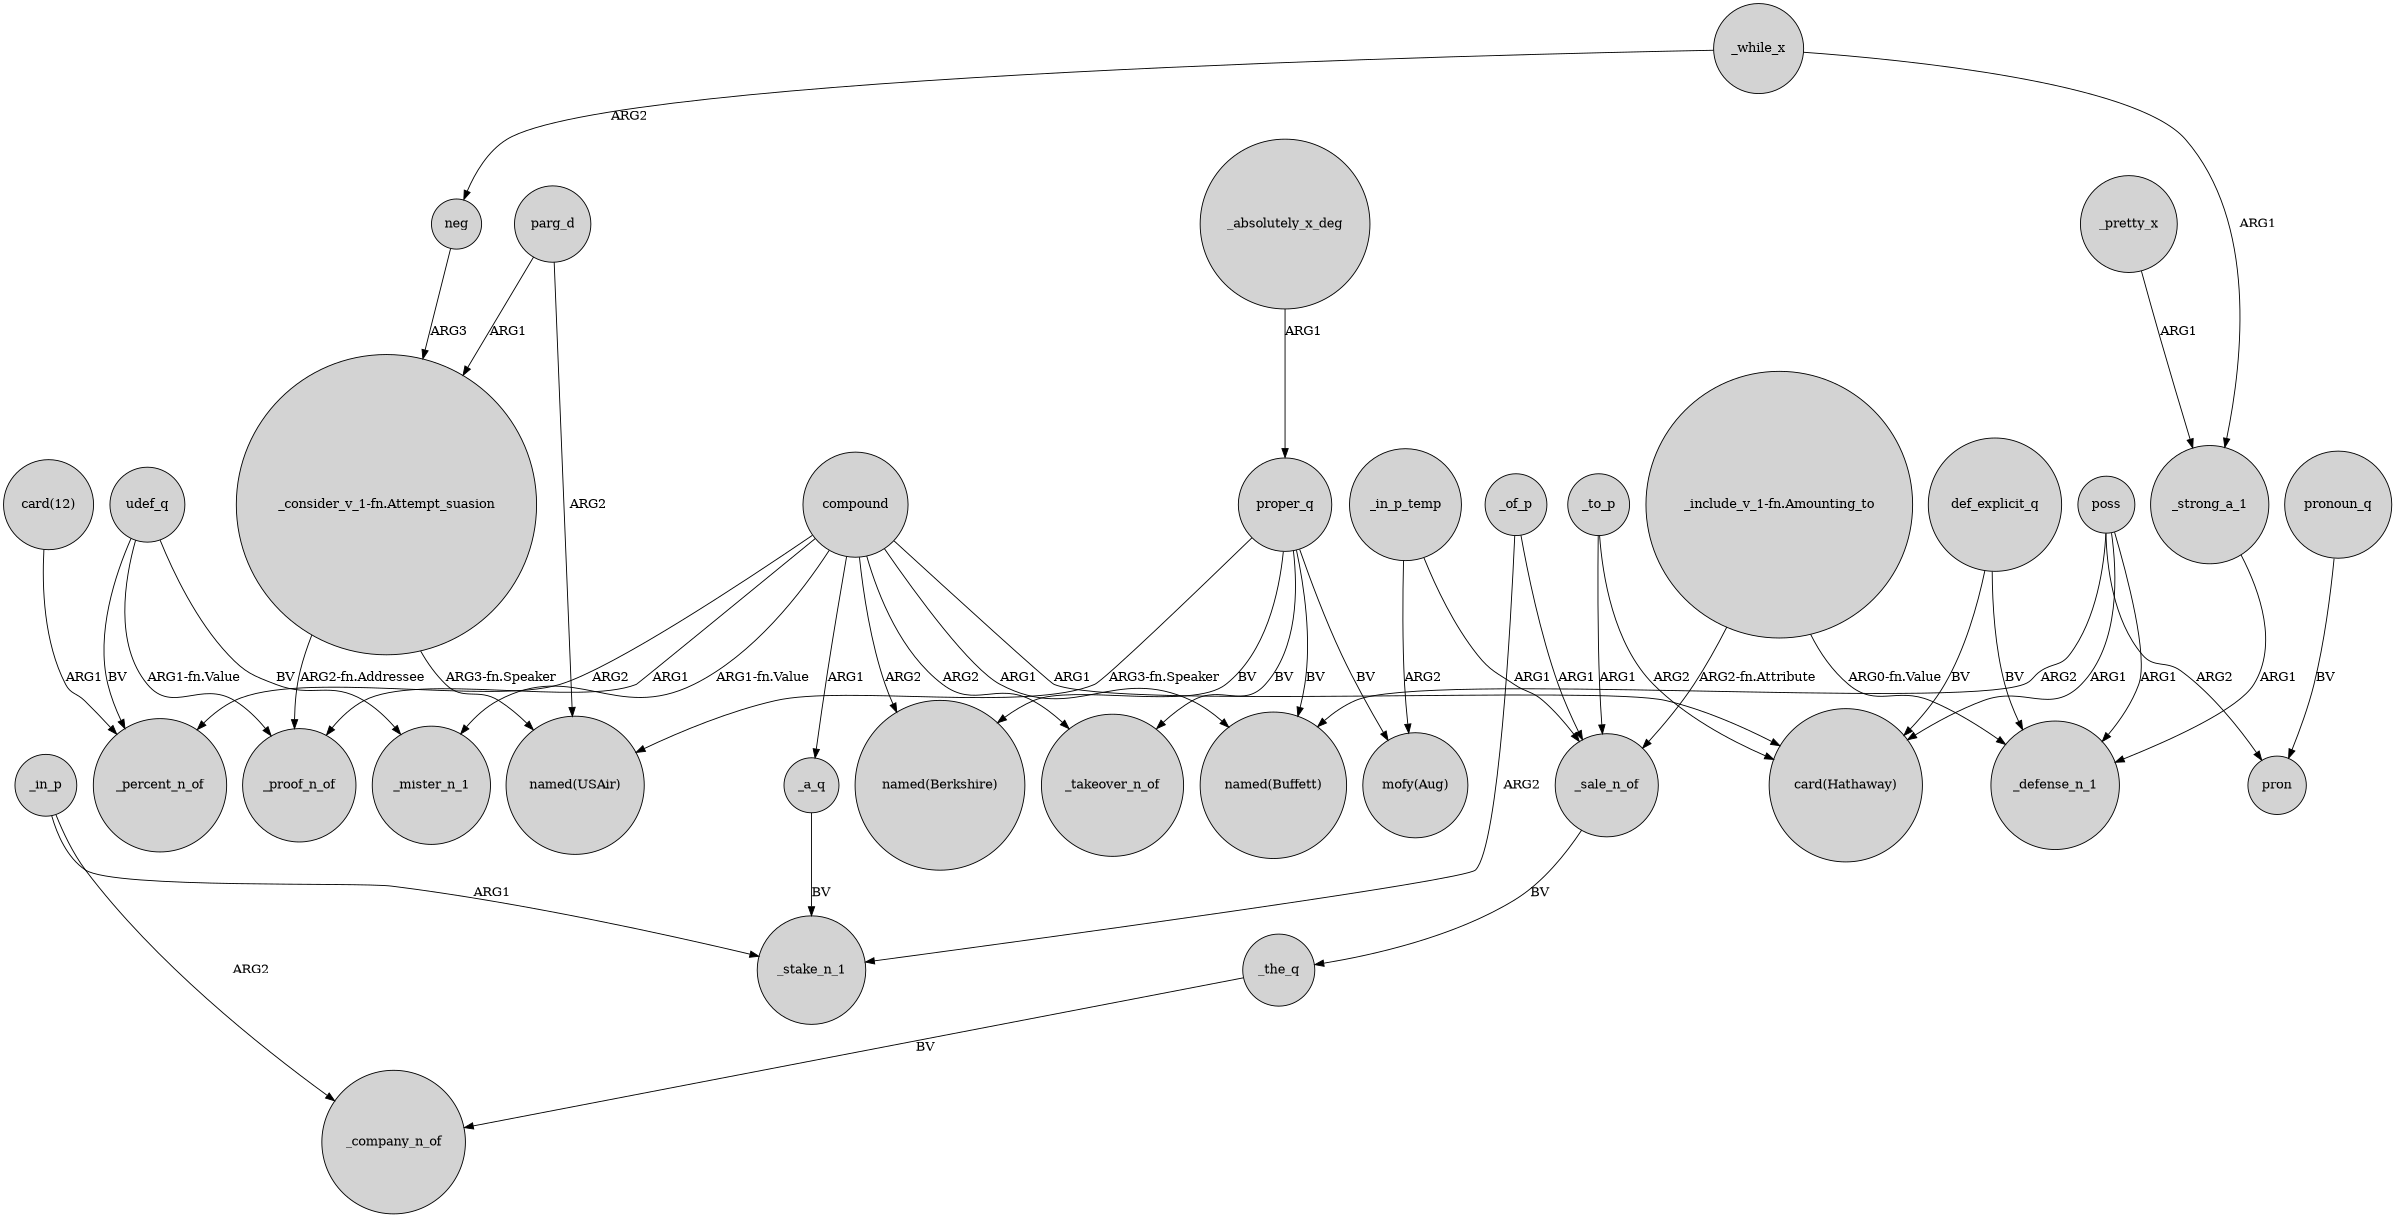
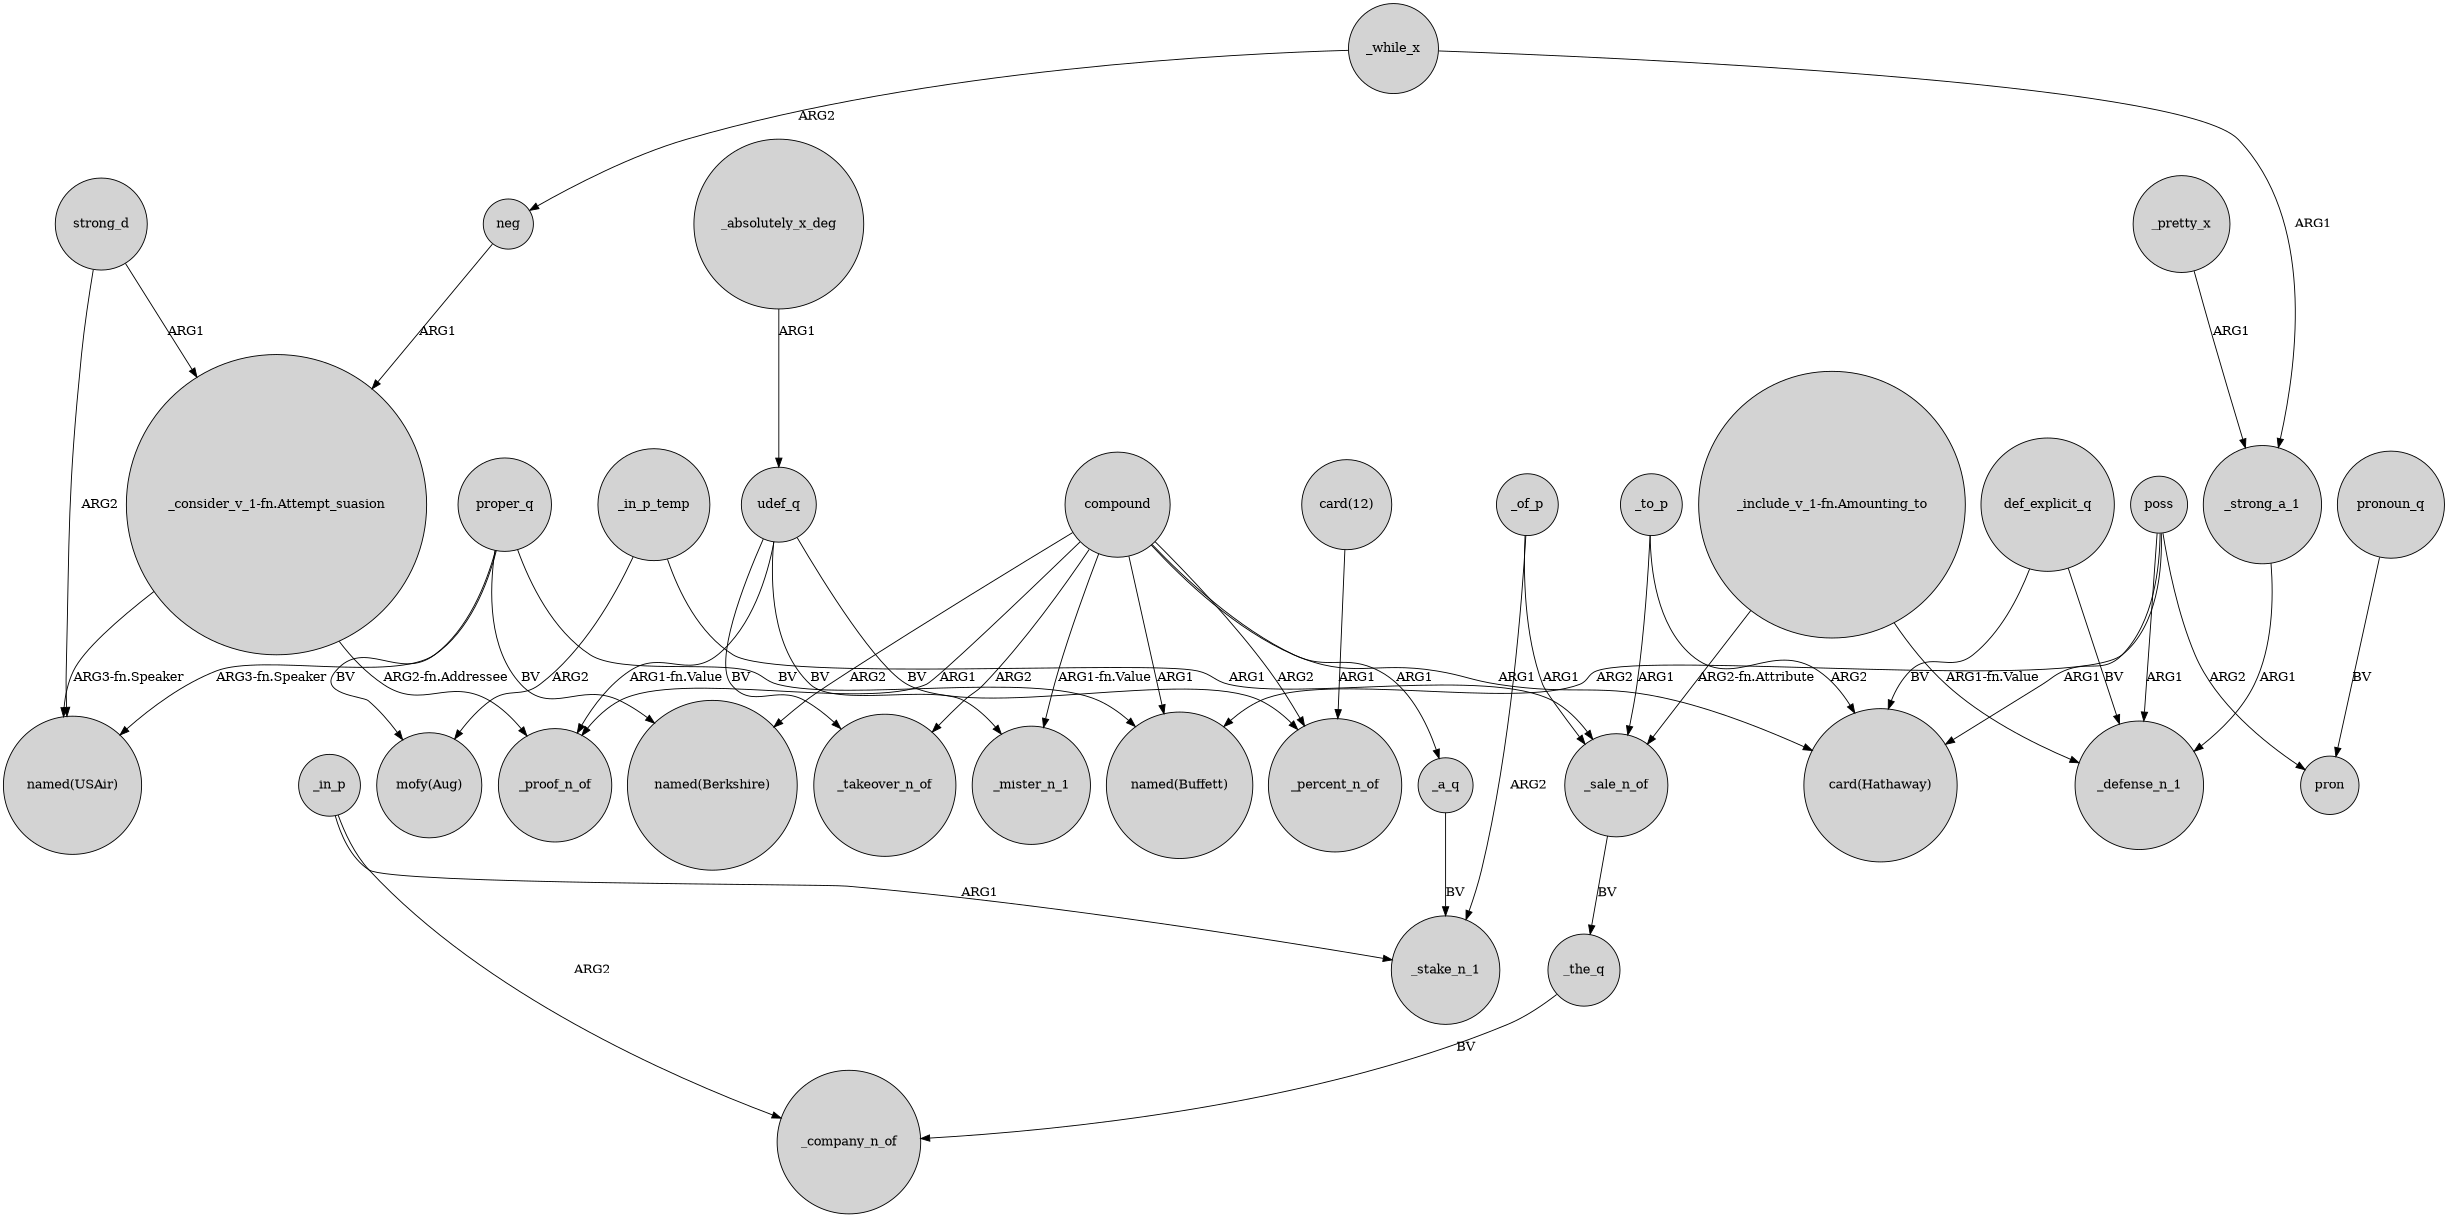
(553, 224) -> (101, 224)
(449, 332) -> (438, 332)
(1285, 379) -> (779, 384)
(1273, 674) -> (726, 660)
(1895, 678) -> (1992, 678)
